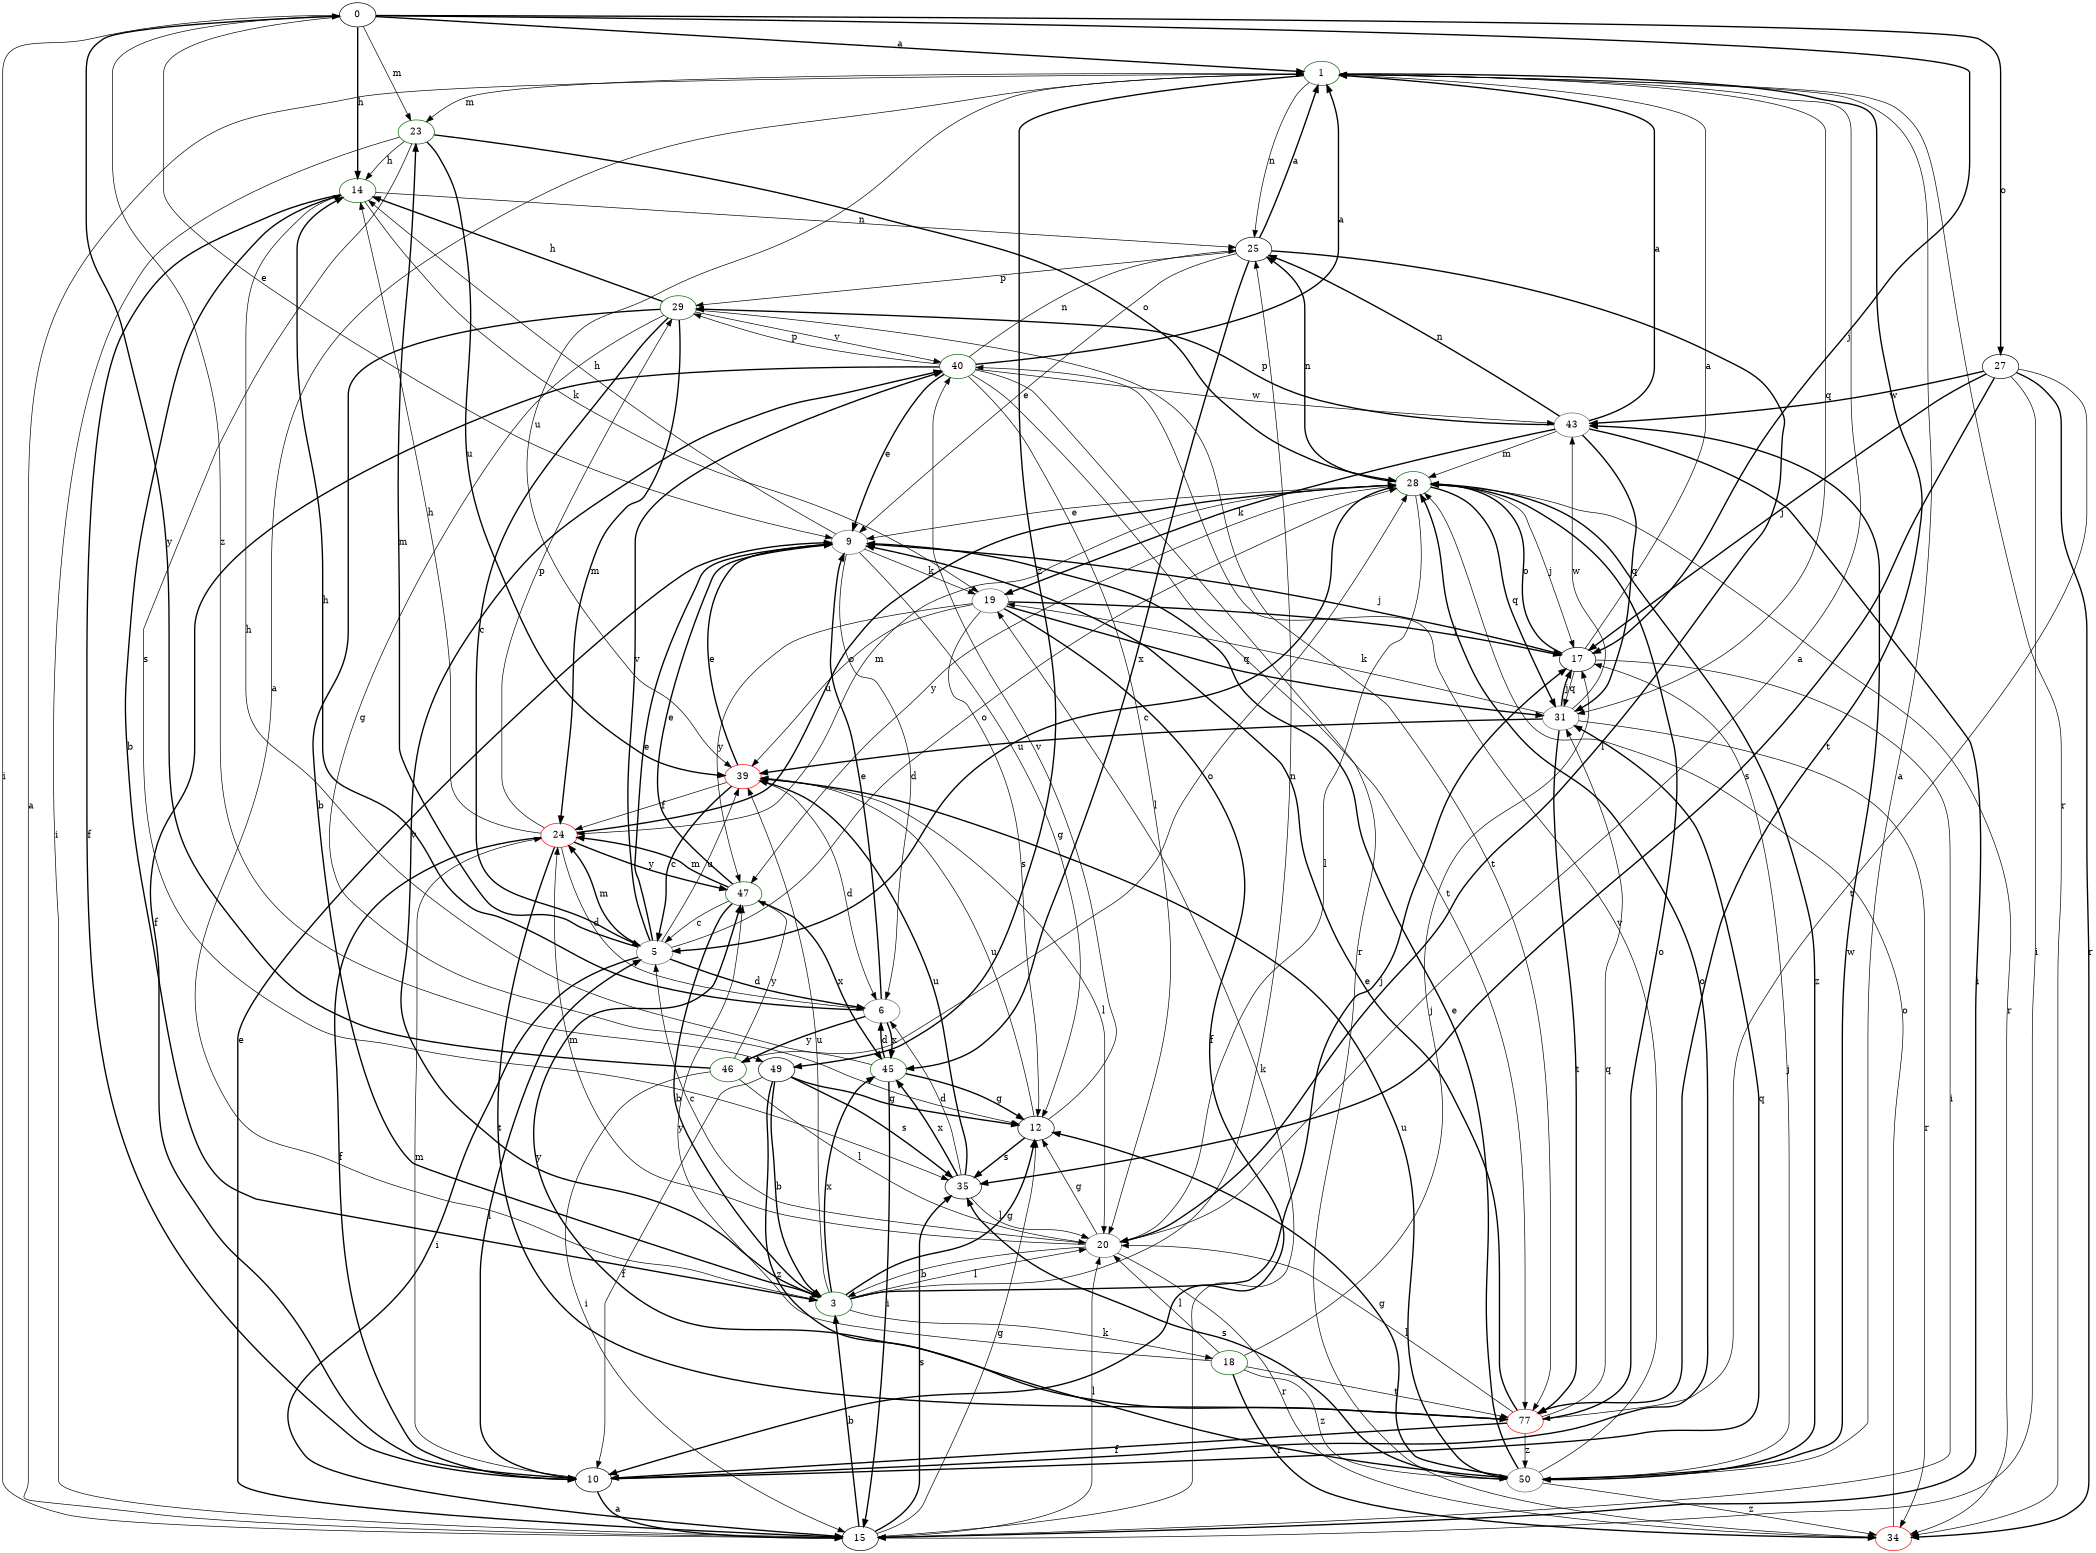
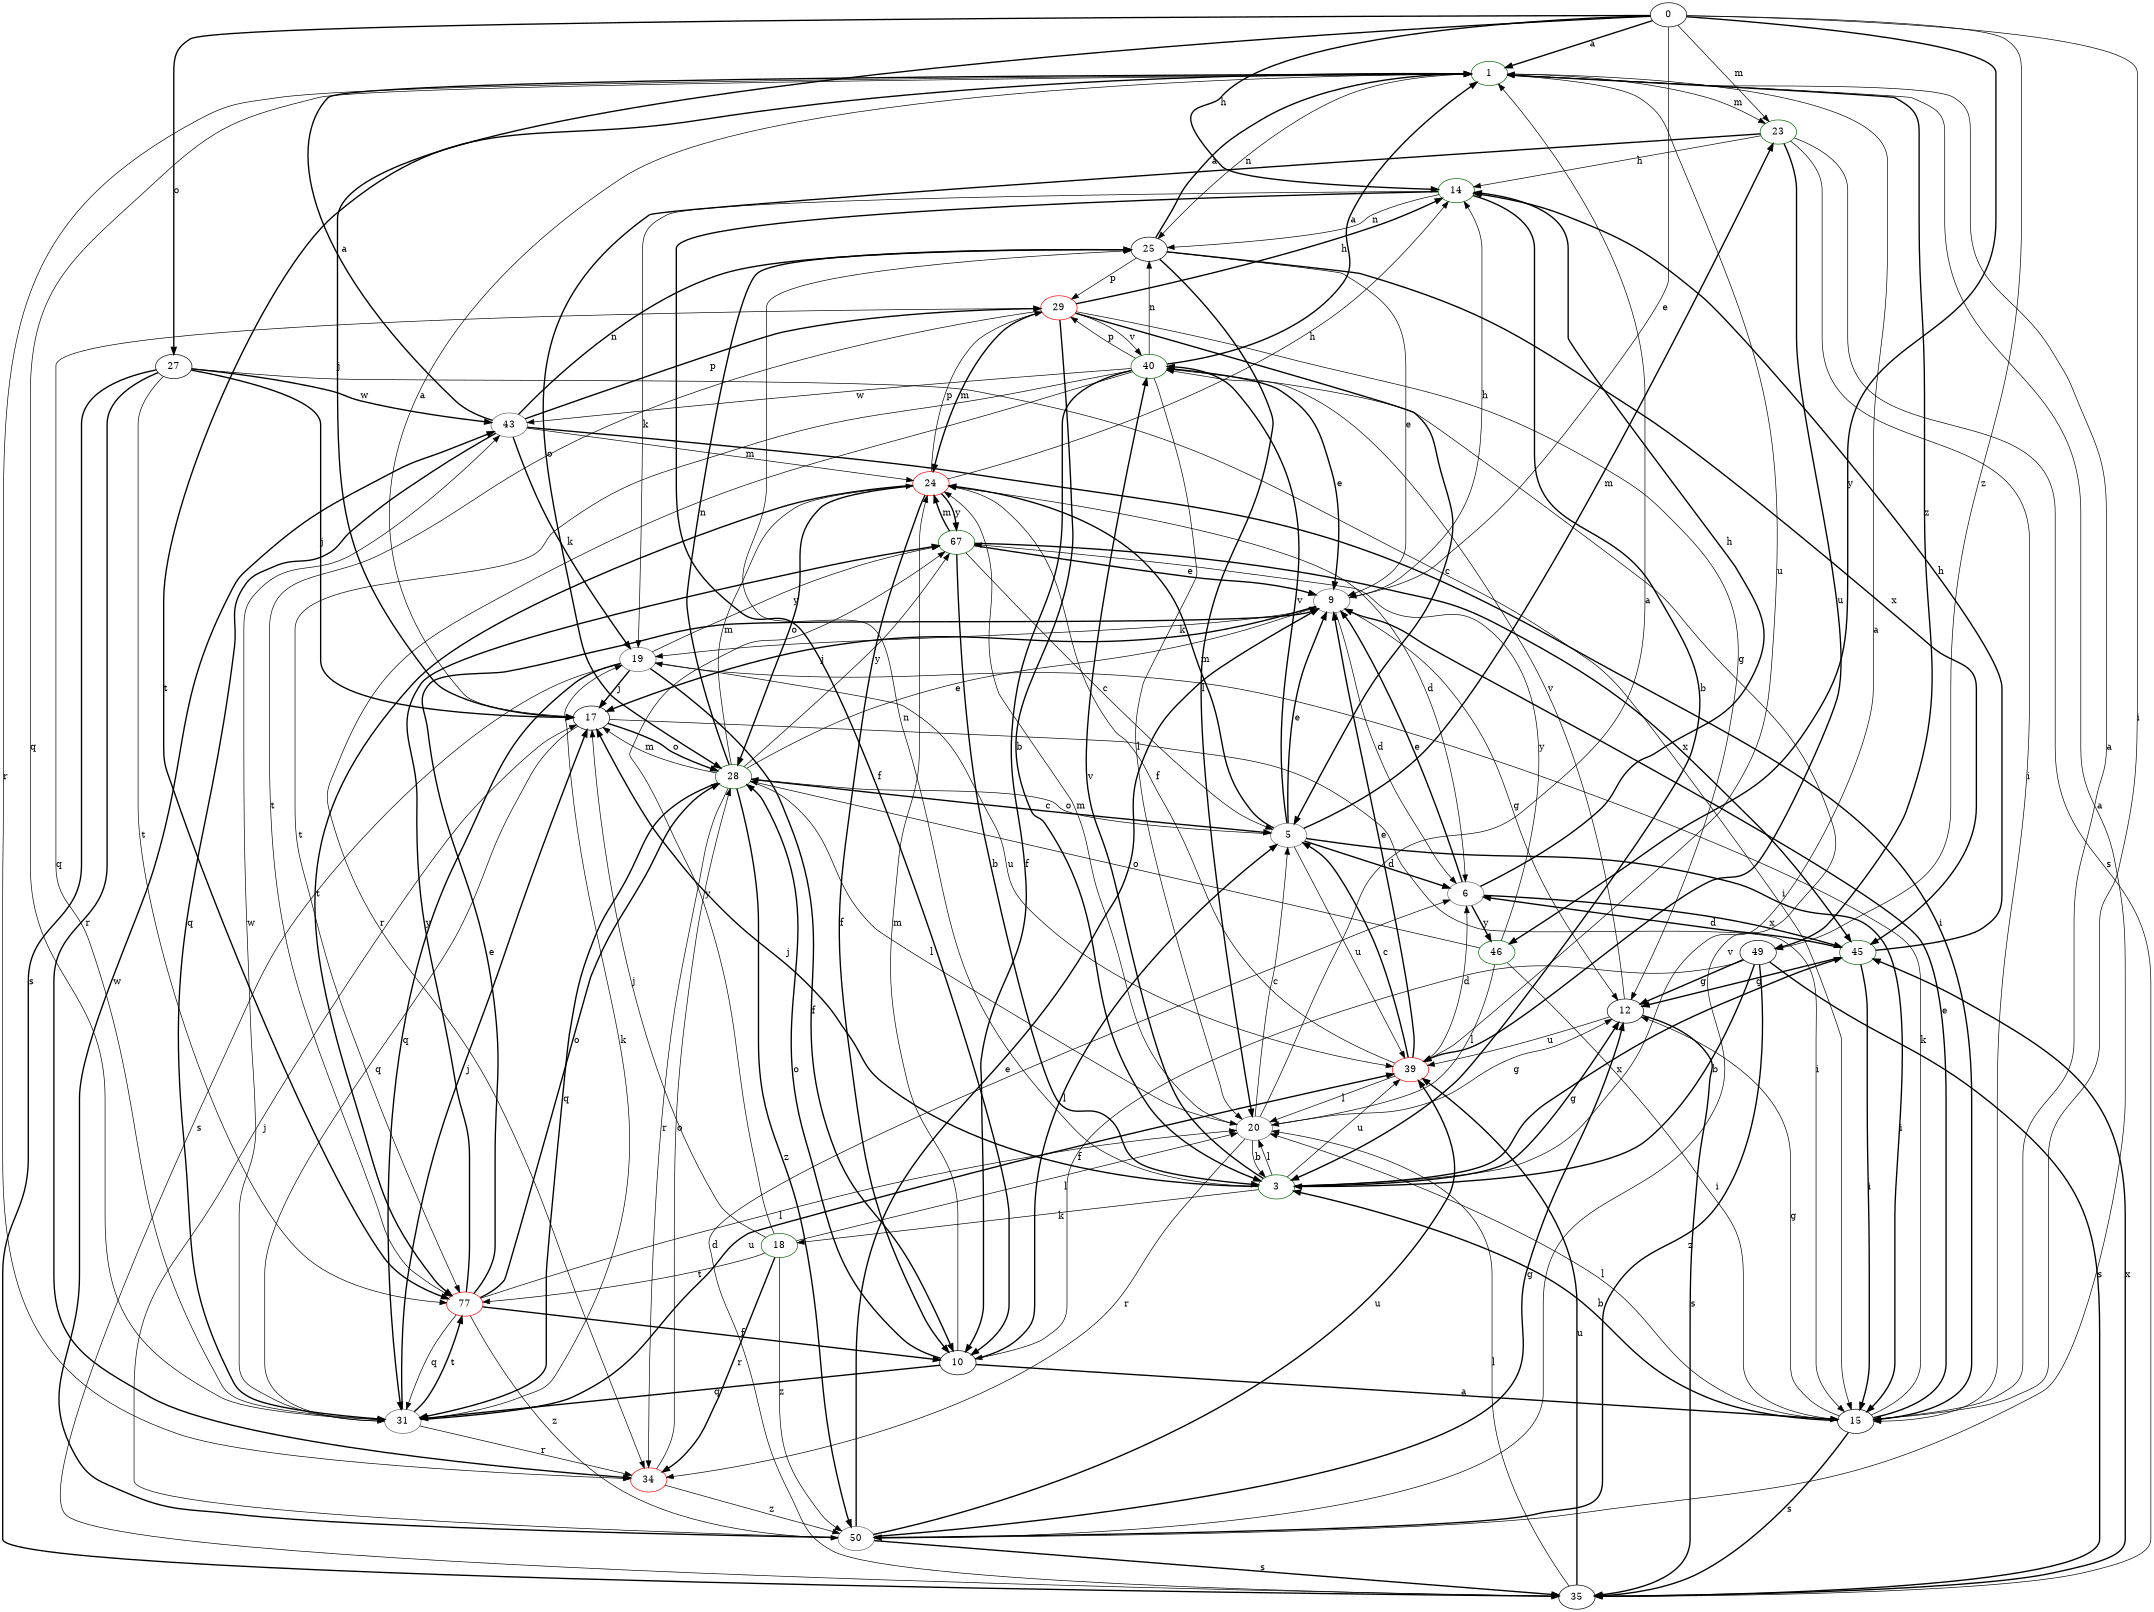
(678, 308) -> (1059, 308)
(1496, 453) -> (698, 451)
none -> (56, 477)
(1551, 572) -> (650, 747)
(169, 624) -> (1861, 402)
(288, 758) -> (1900, 526)
(1020, 847) -> (274, 1549)
(744, 894) -> (957, 542)
(1714, 1509) -> (749, 1509)
